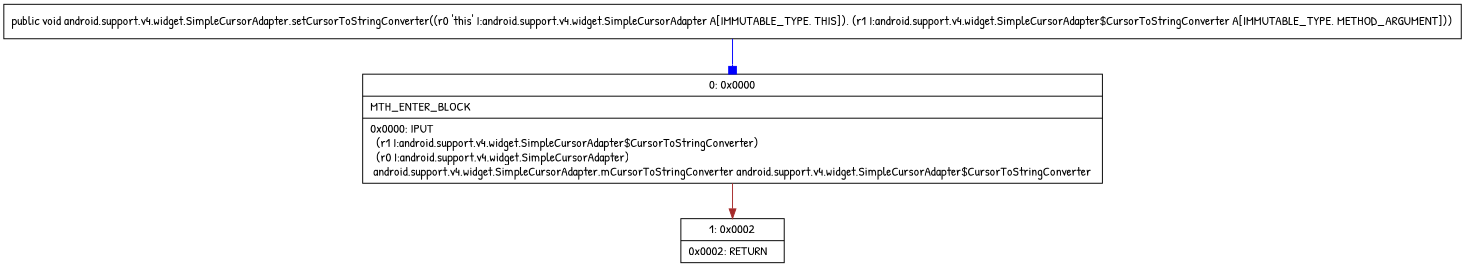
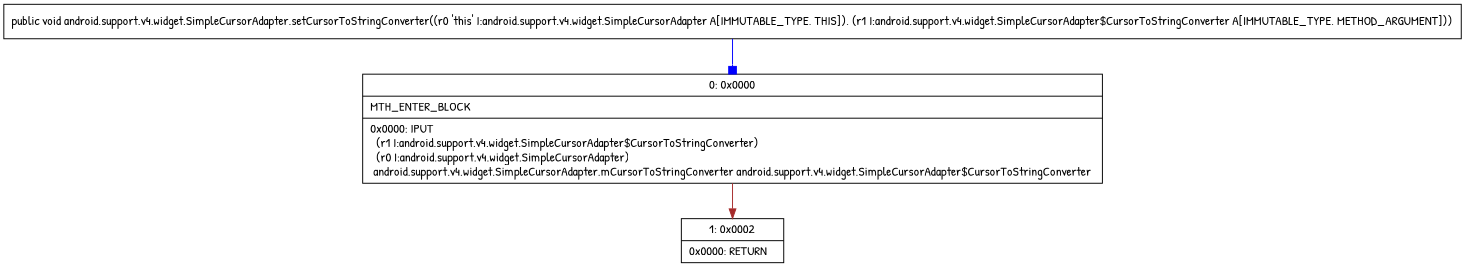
(733, 251) -> (733, 251)
